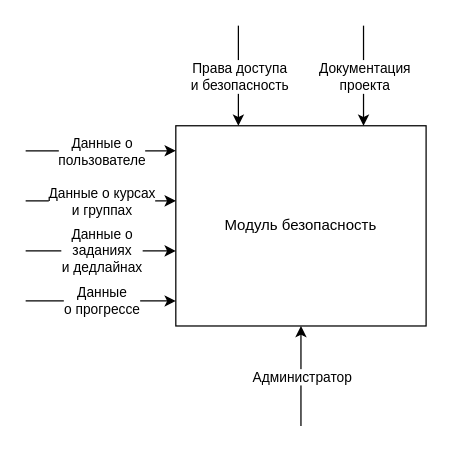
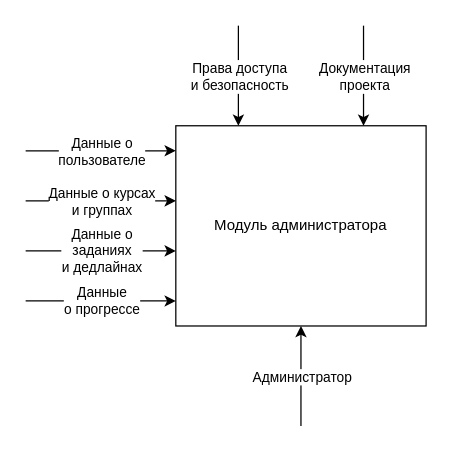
(301, 226) -> (301, 226)
